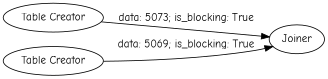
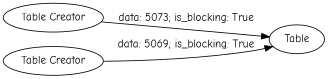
(297, 39) -> (297, 39)
